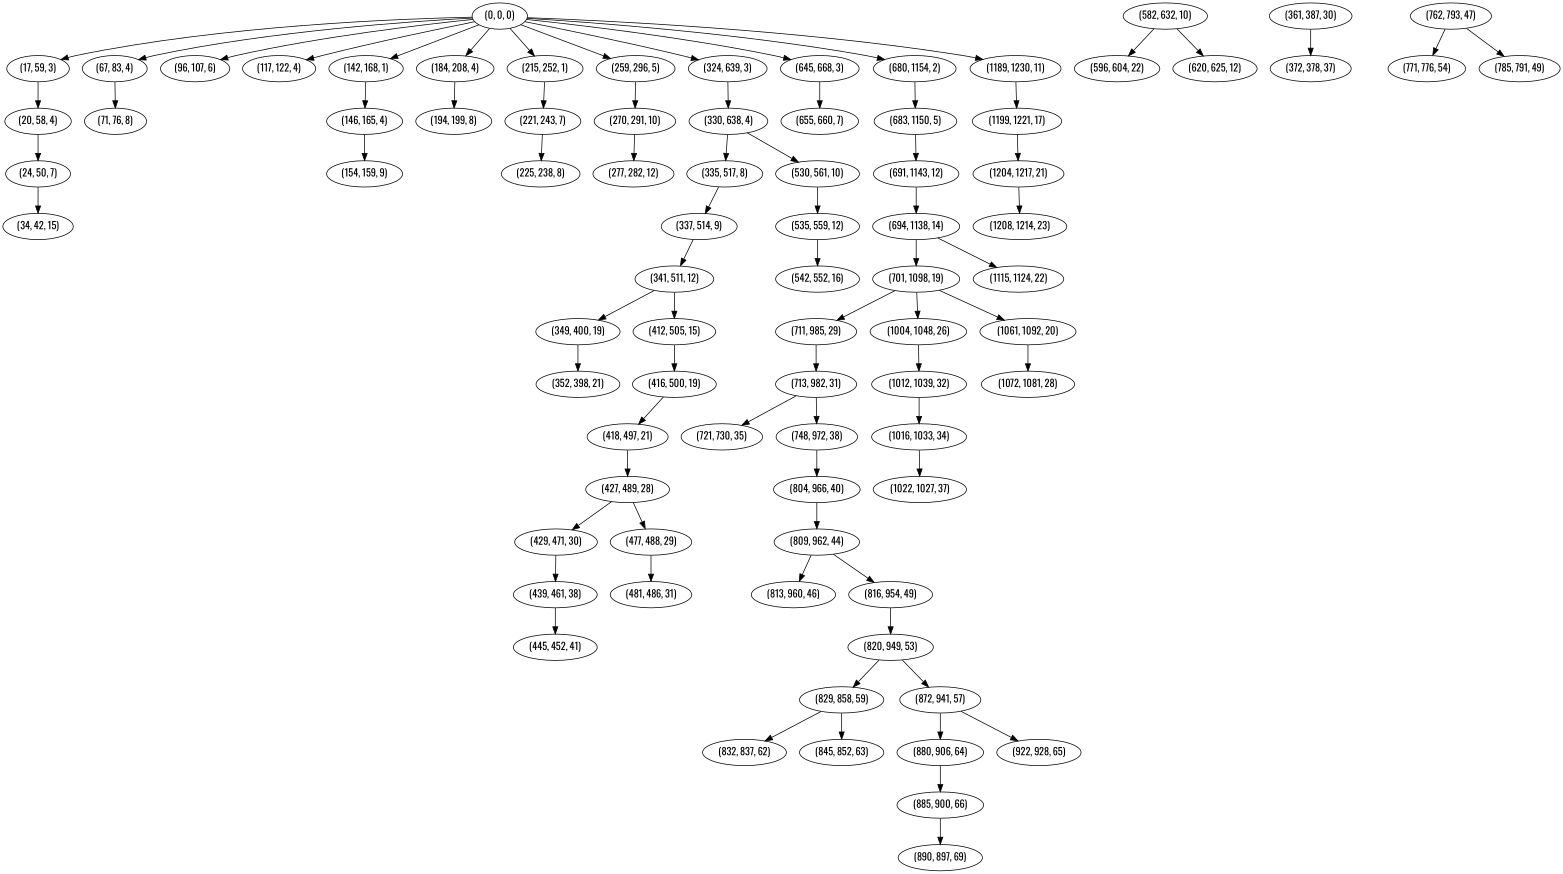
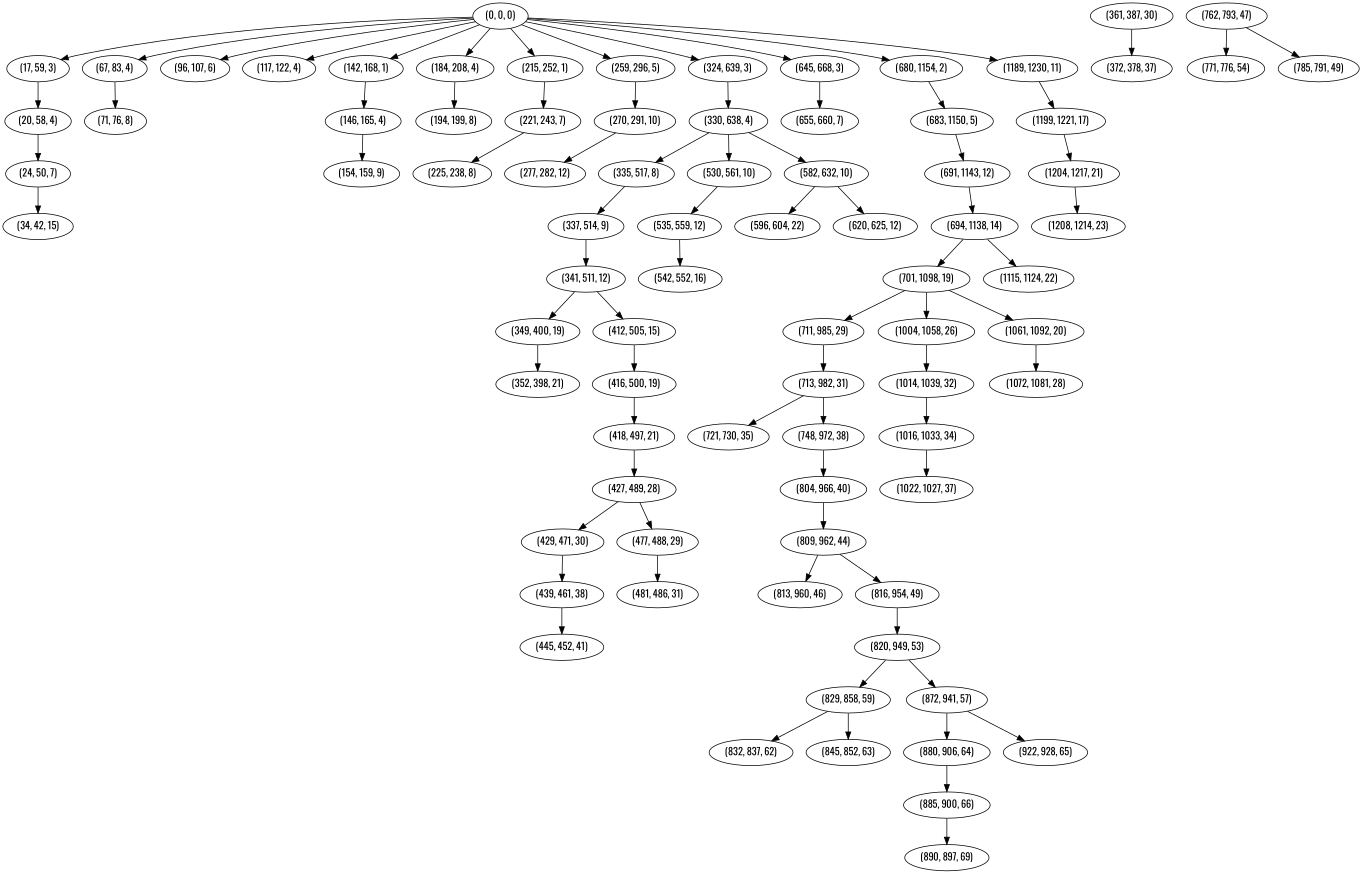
none -> (774, 146)
(918, 332) -> (926, 332)
(919, 384) -> (926, 384)
